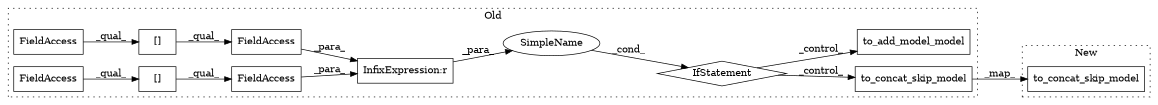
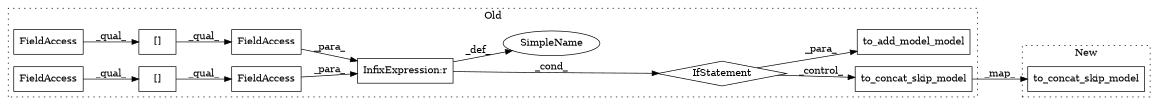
(821, 49) -> (821, 49)
(478, 51) -> (478, 51)
(636, 58) -> (553, 73)
